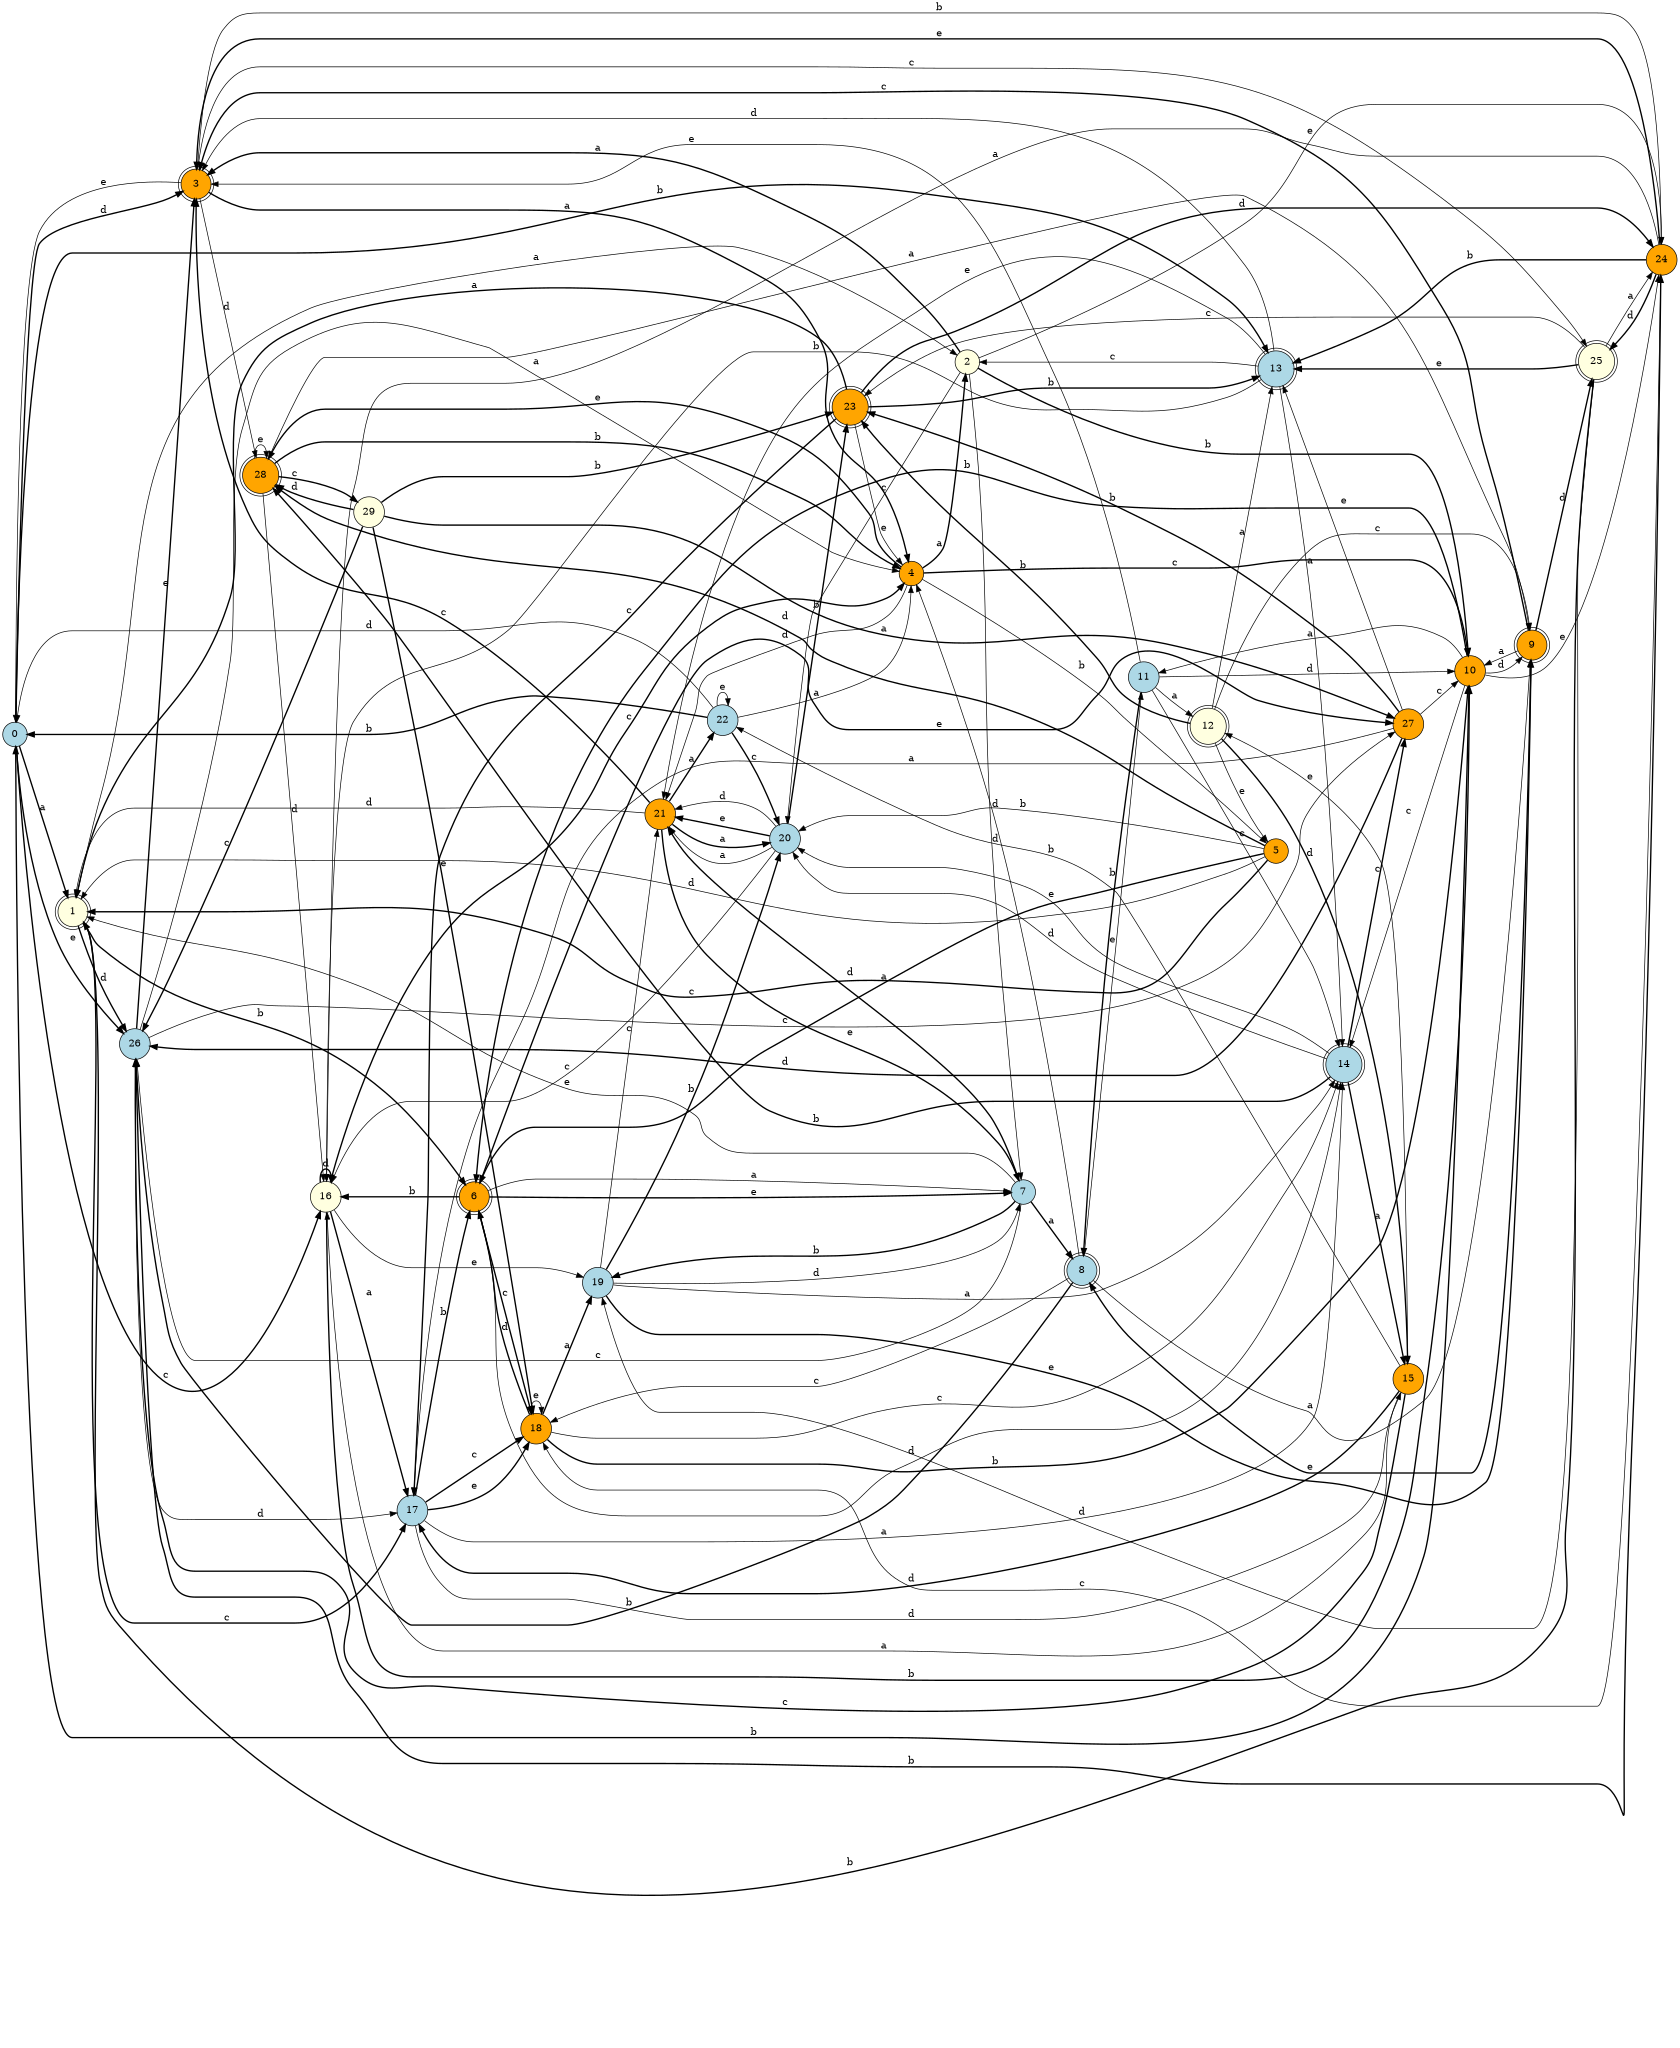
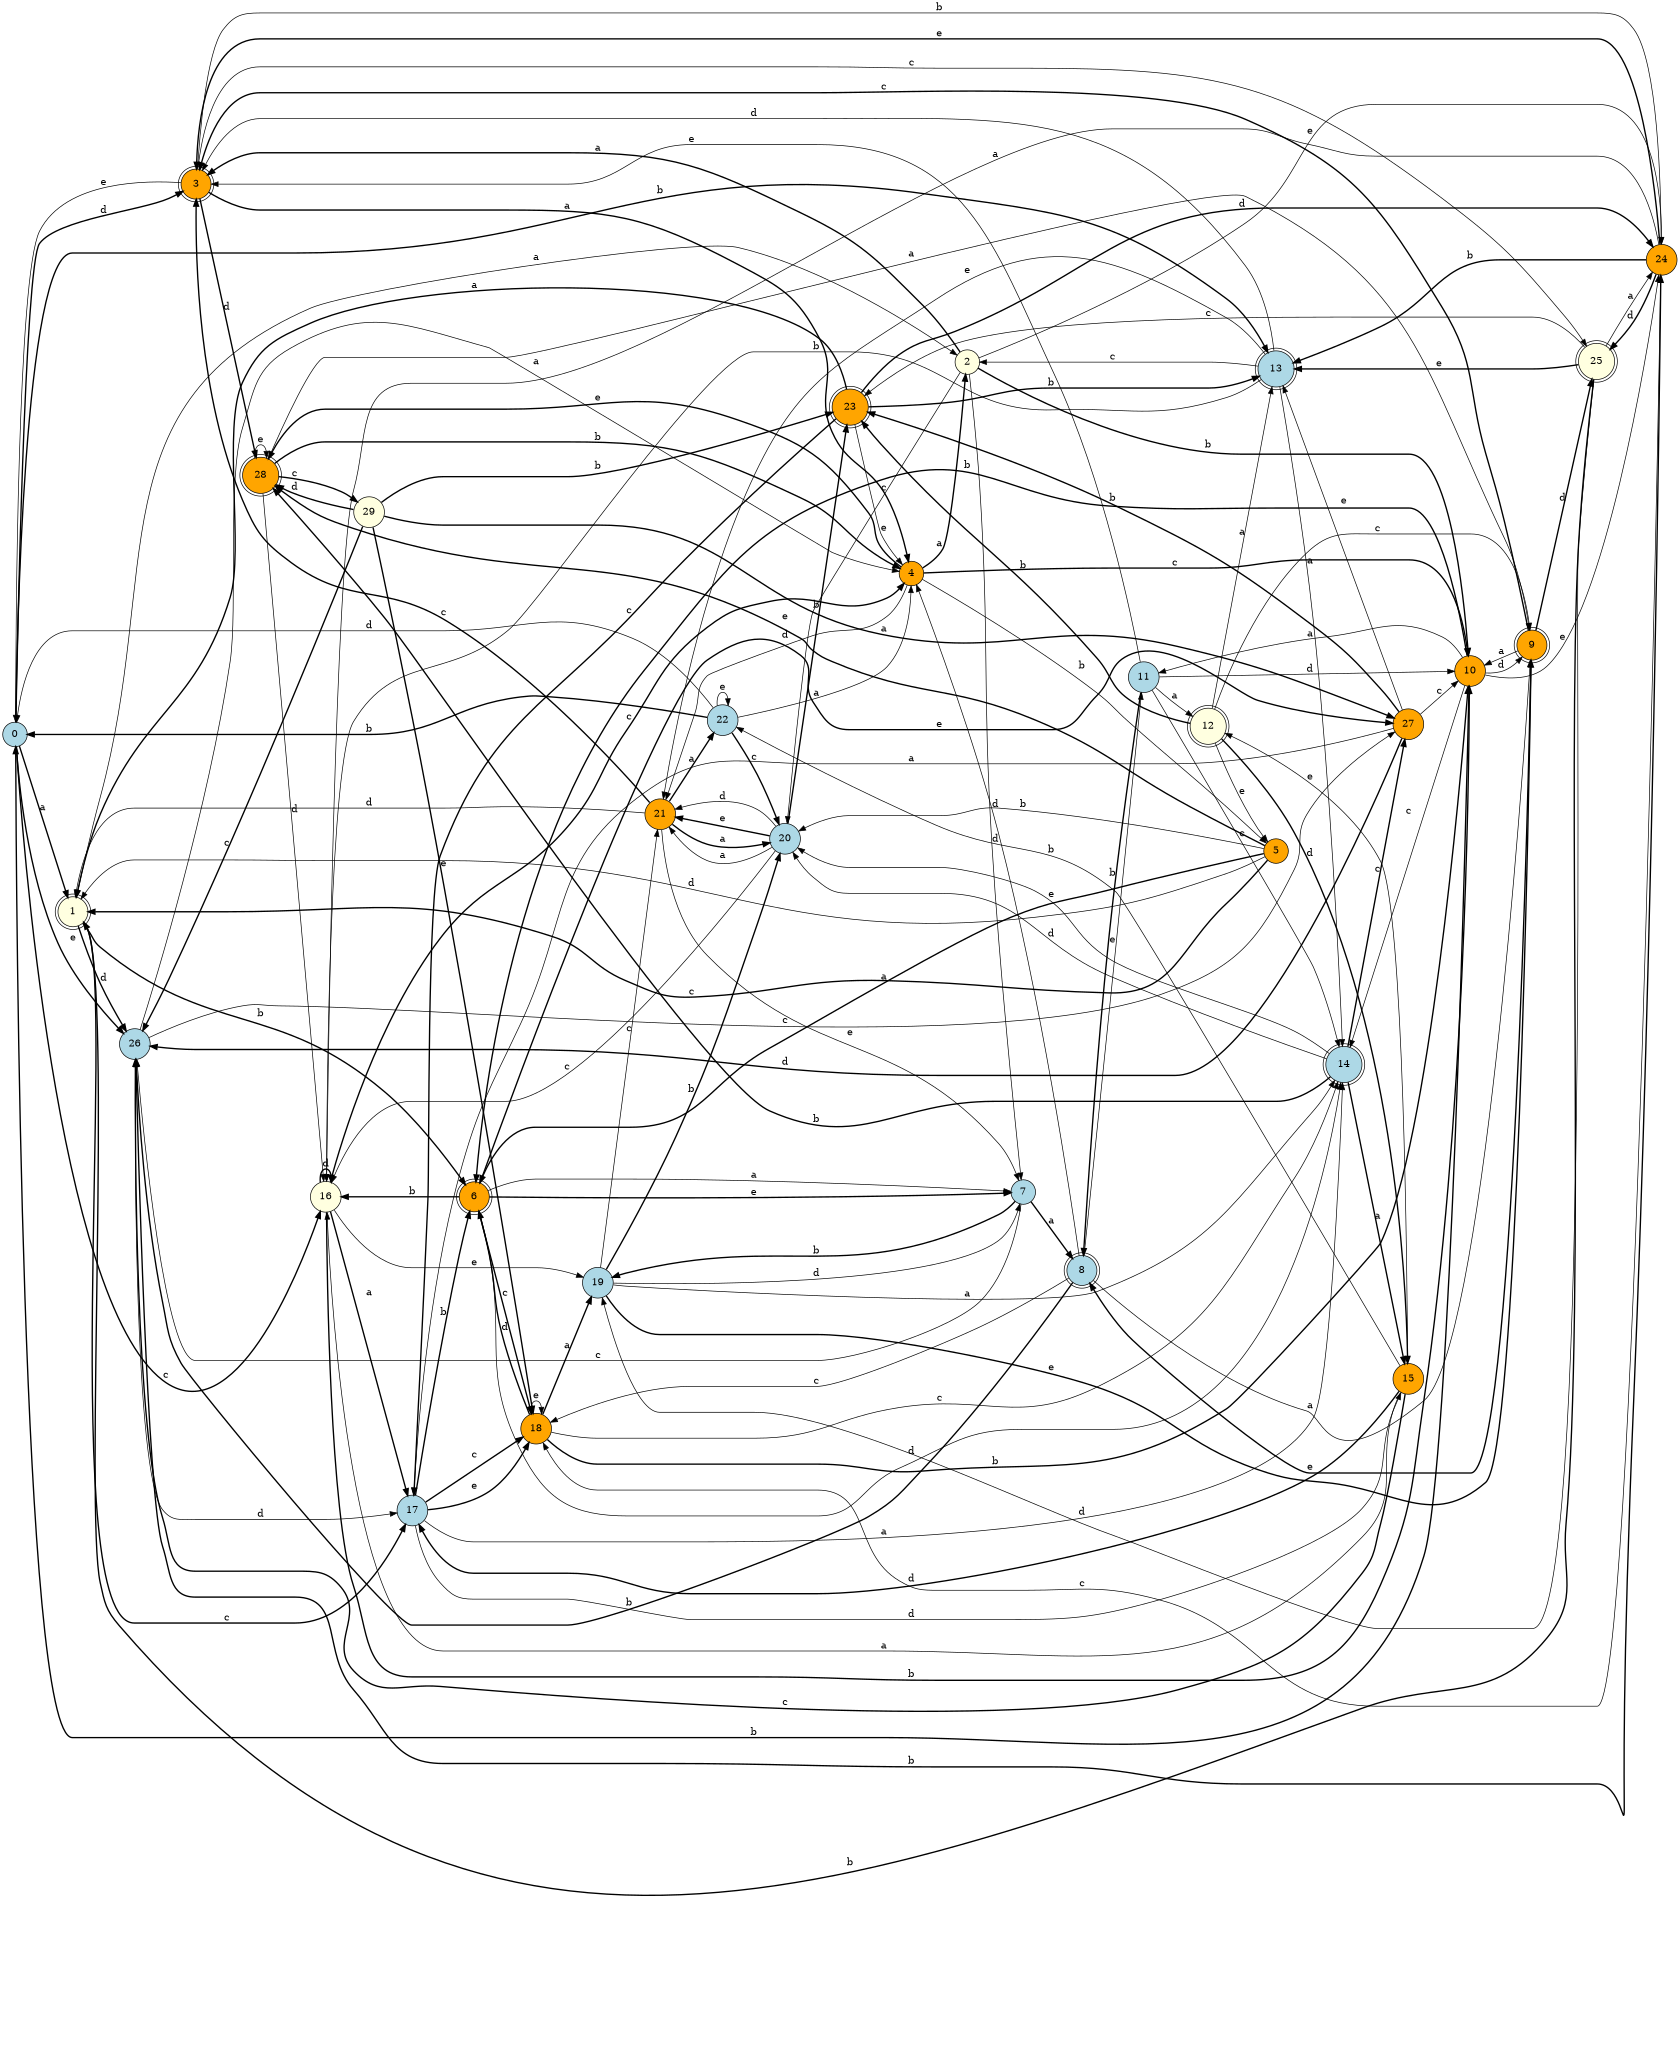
(227, 325) -> (227, 325)
(165, 617) -> none
(785, 617) -> (785, 617)
(868, 1005) -> none
(797, 1021) -> (797, 1021)
(579, 1092) -> none
